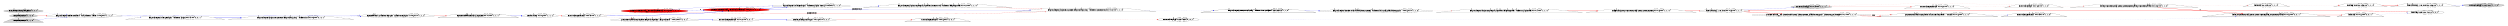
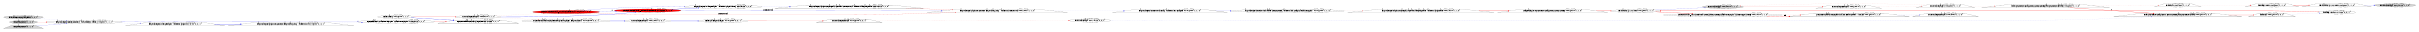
(516, 16) -> (432, 19)
